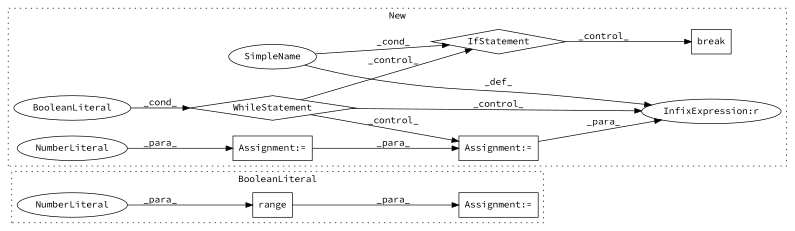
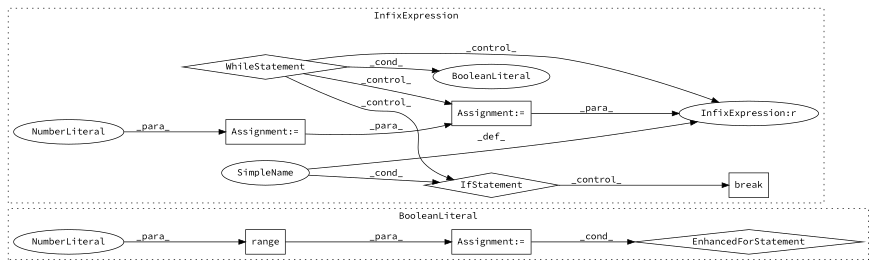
(397, 16) -> (416, 16)
(157, 108) -> (390, 68)
none -> (749, 242)
